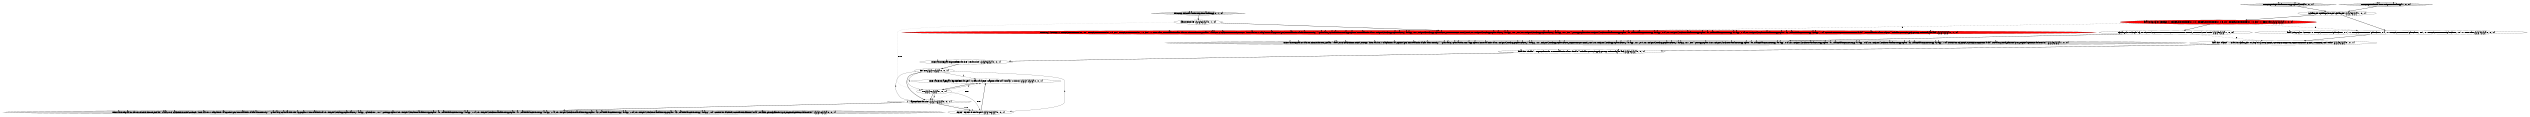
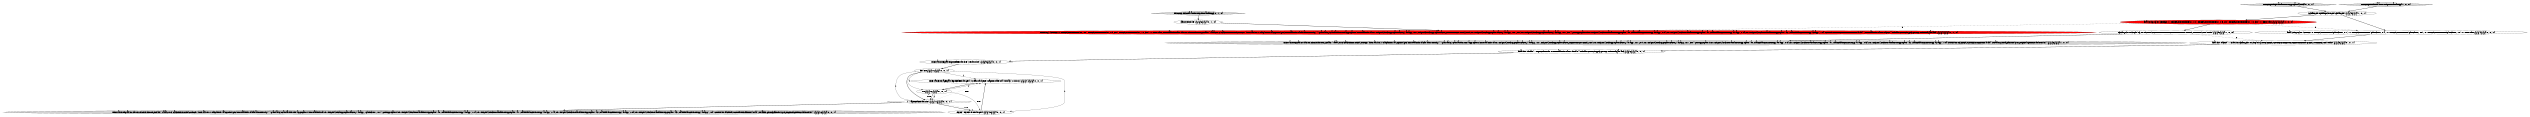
(999, 25) -> (927, 97)
